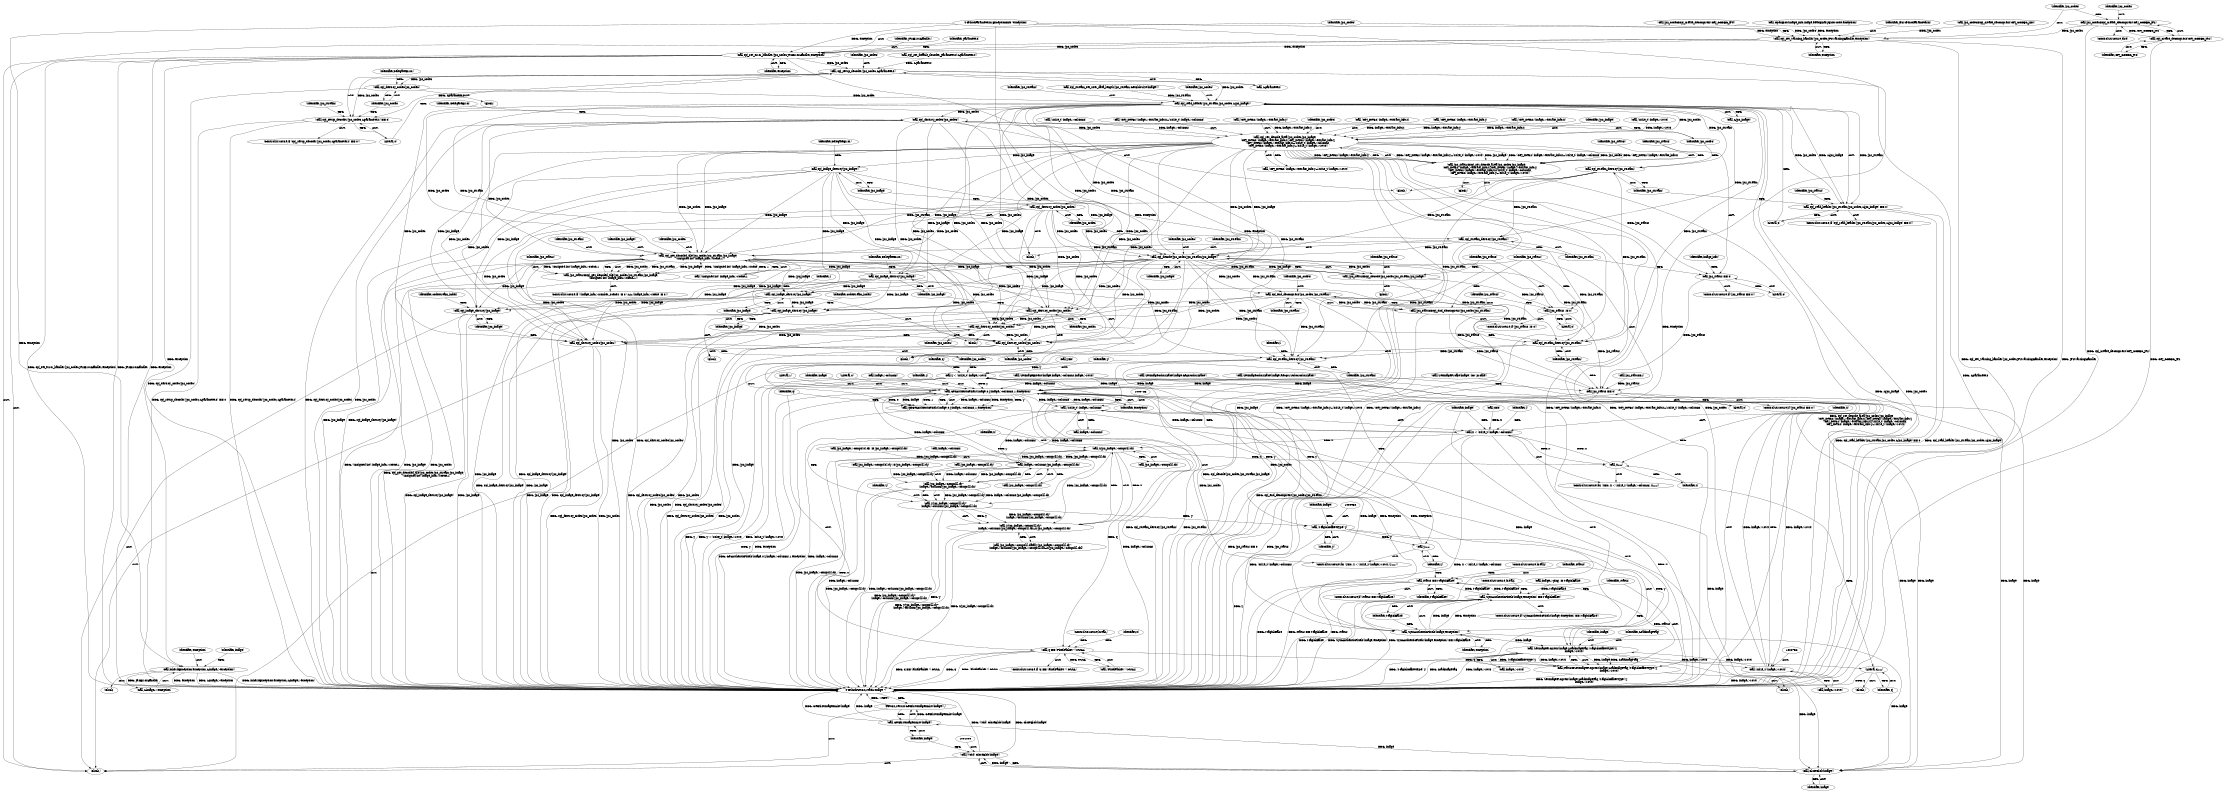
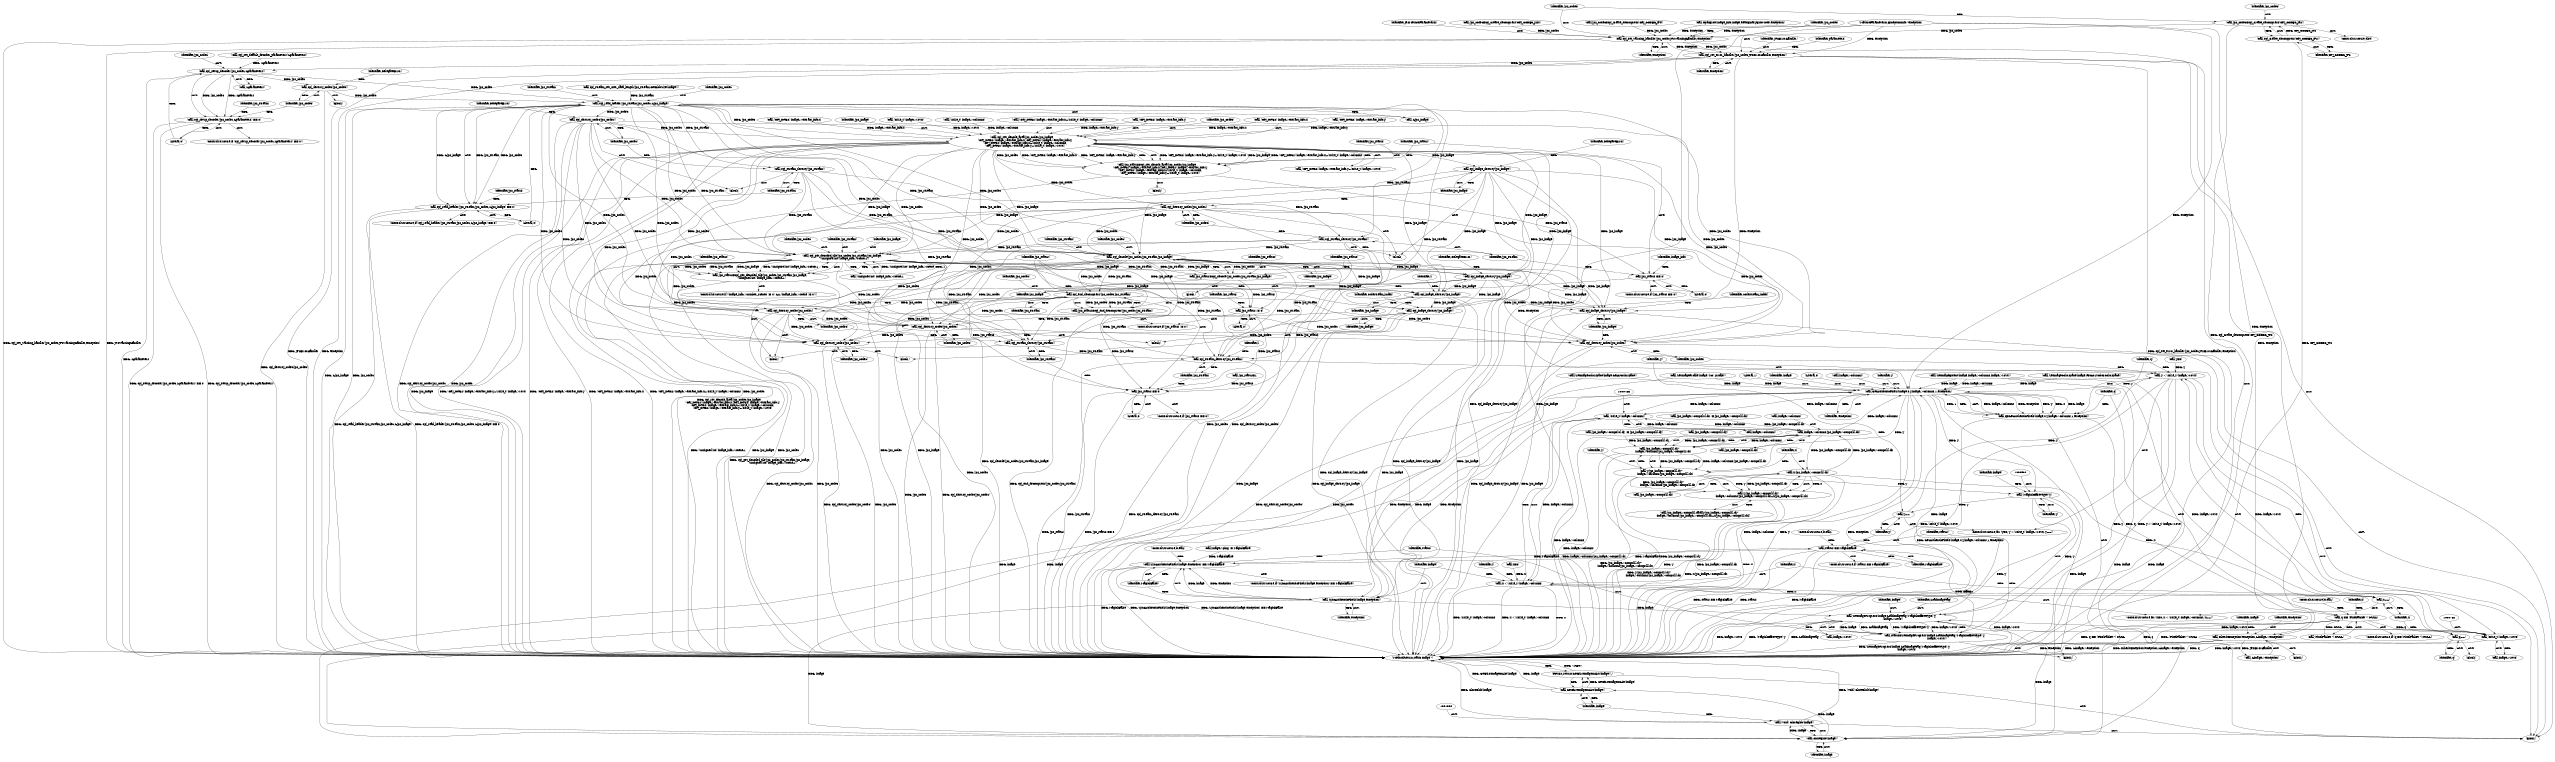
(1309, 440) -> none
(1874, 670) -> (2459, 637)
